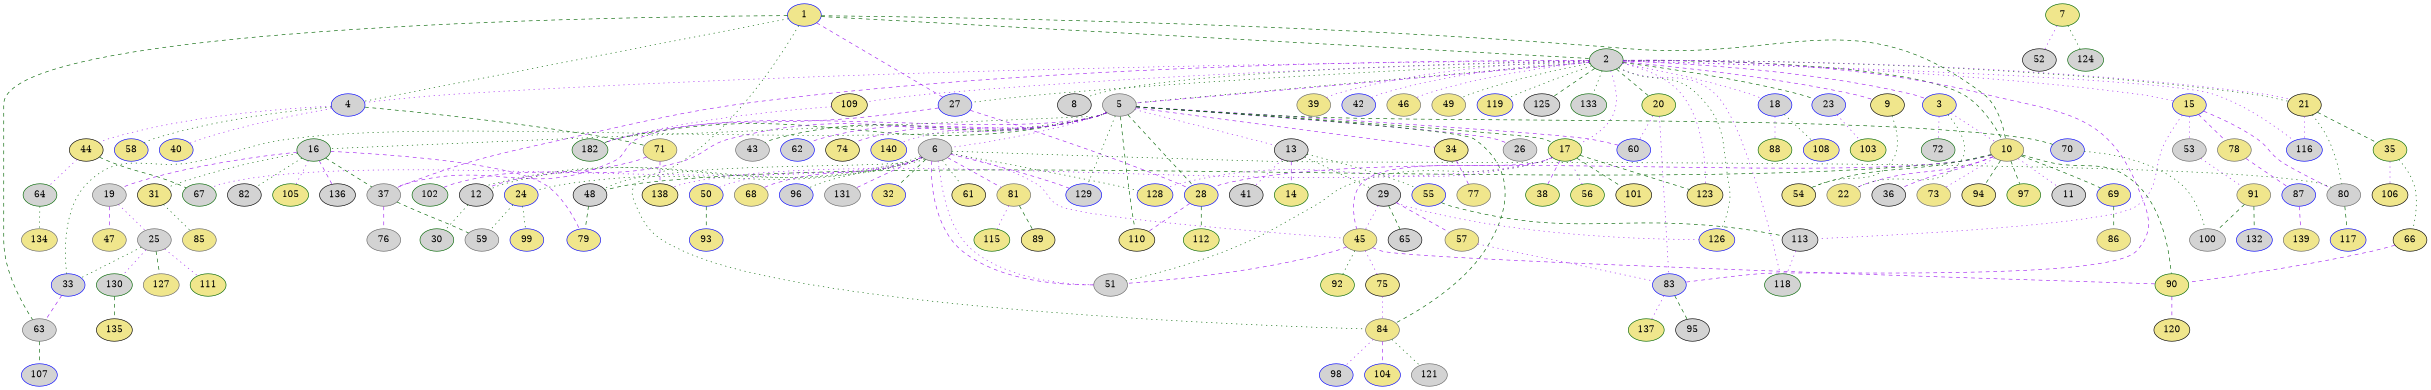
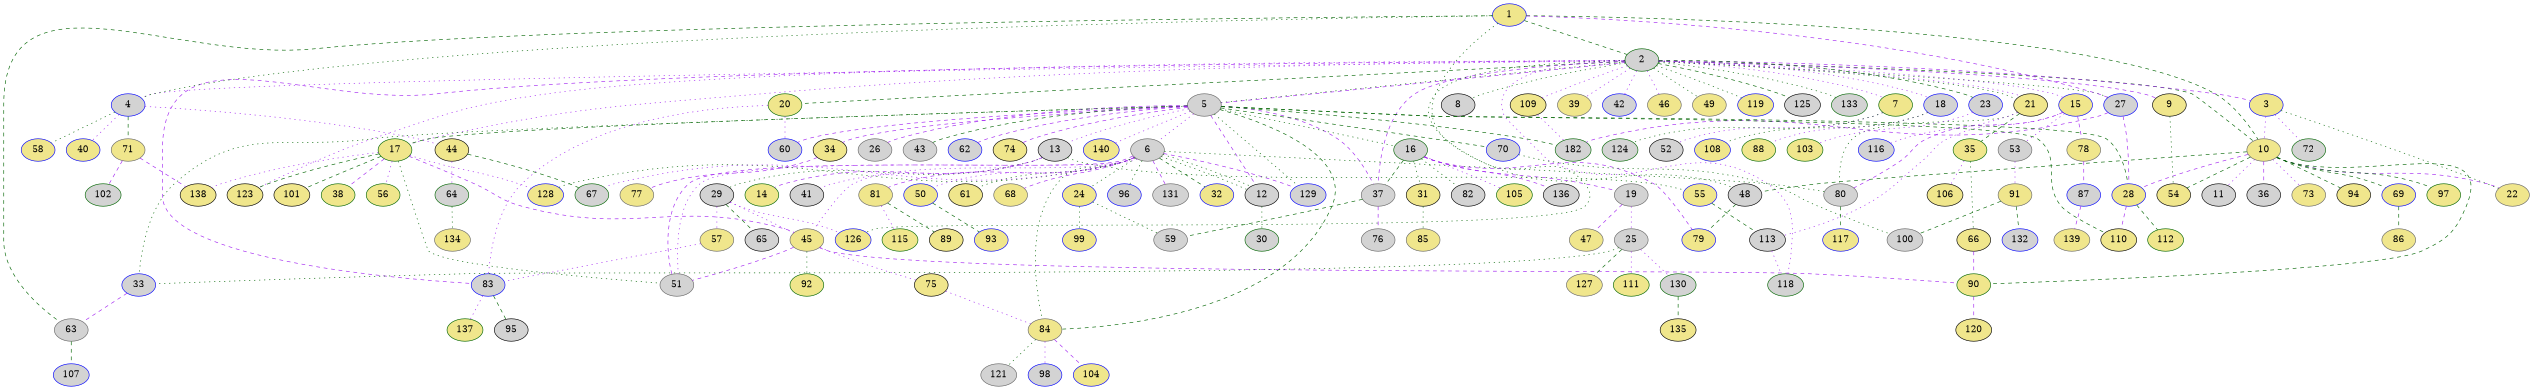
(1982, 74) -> (1772, 72)
(1423, 218) -> (717, 221)
